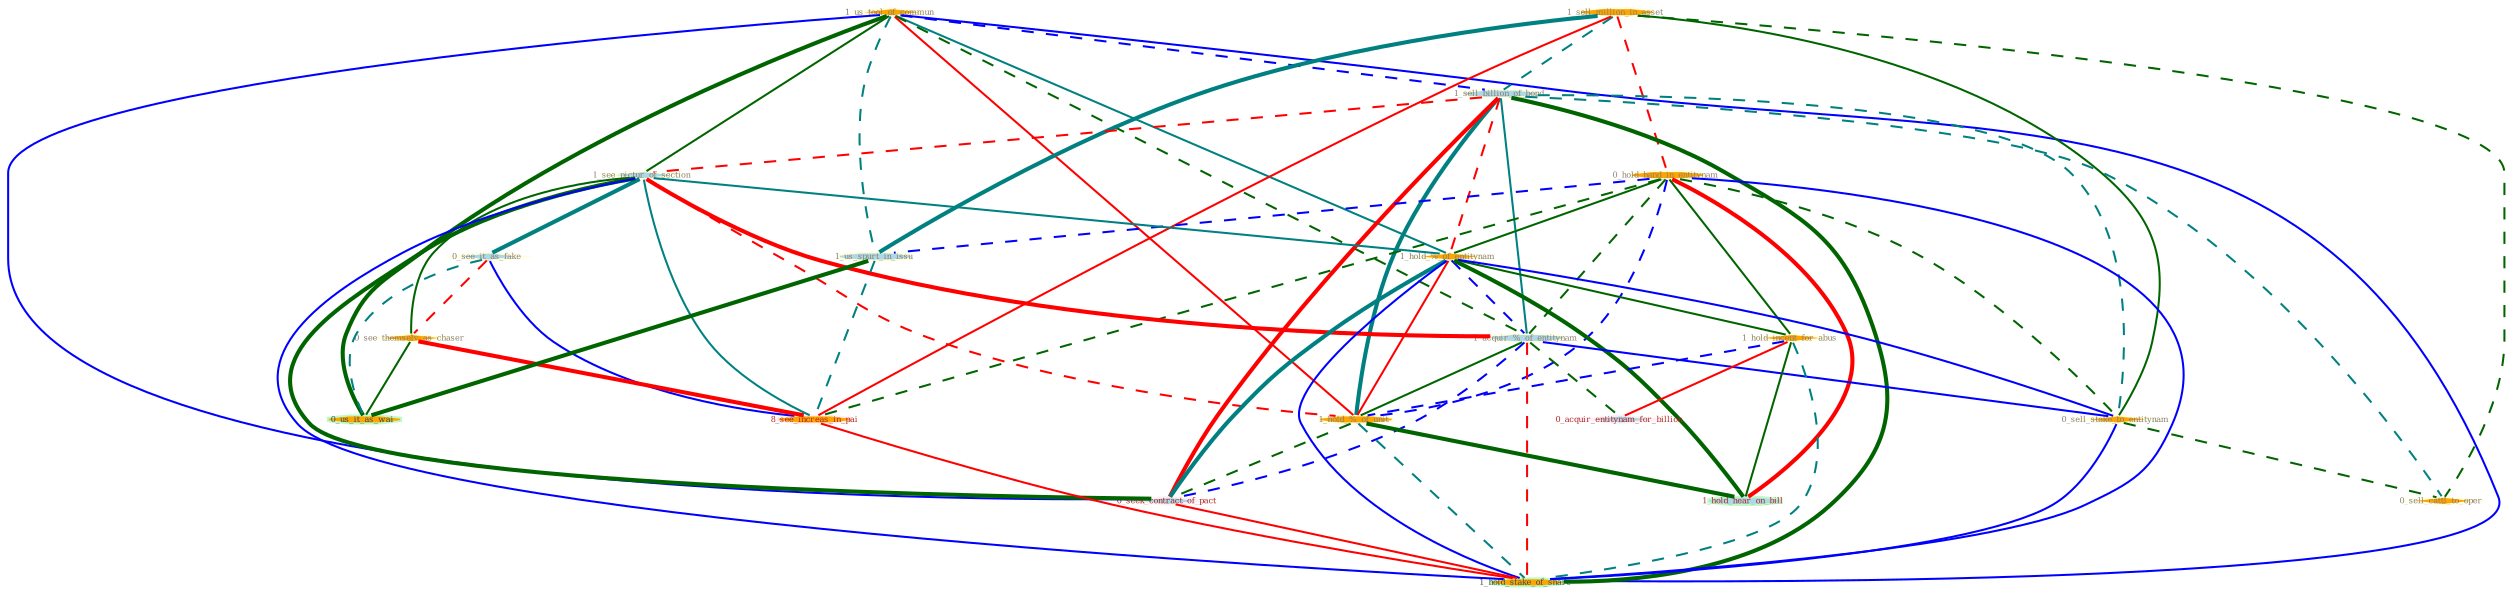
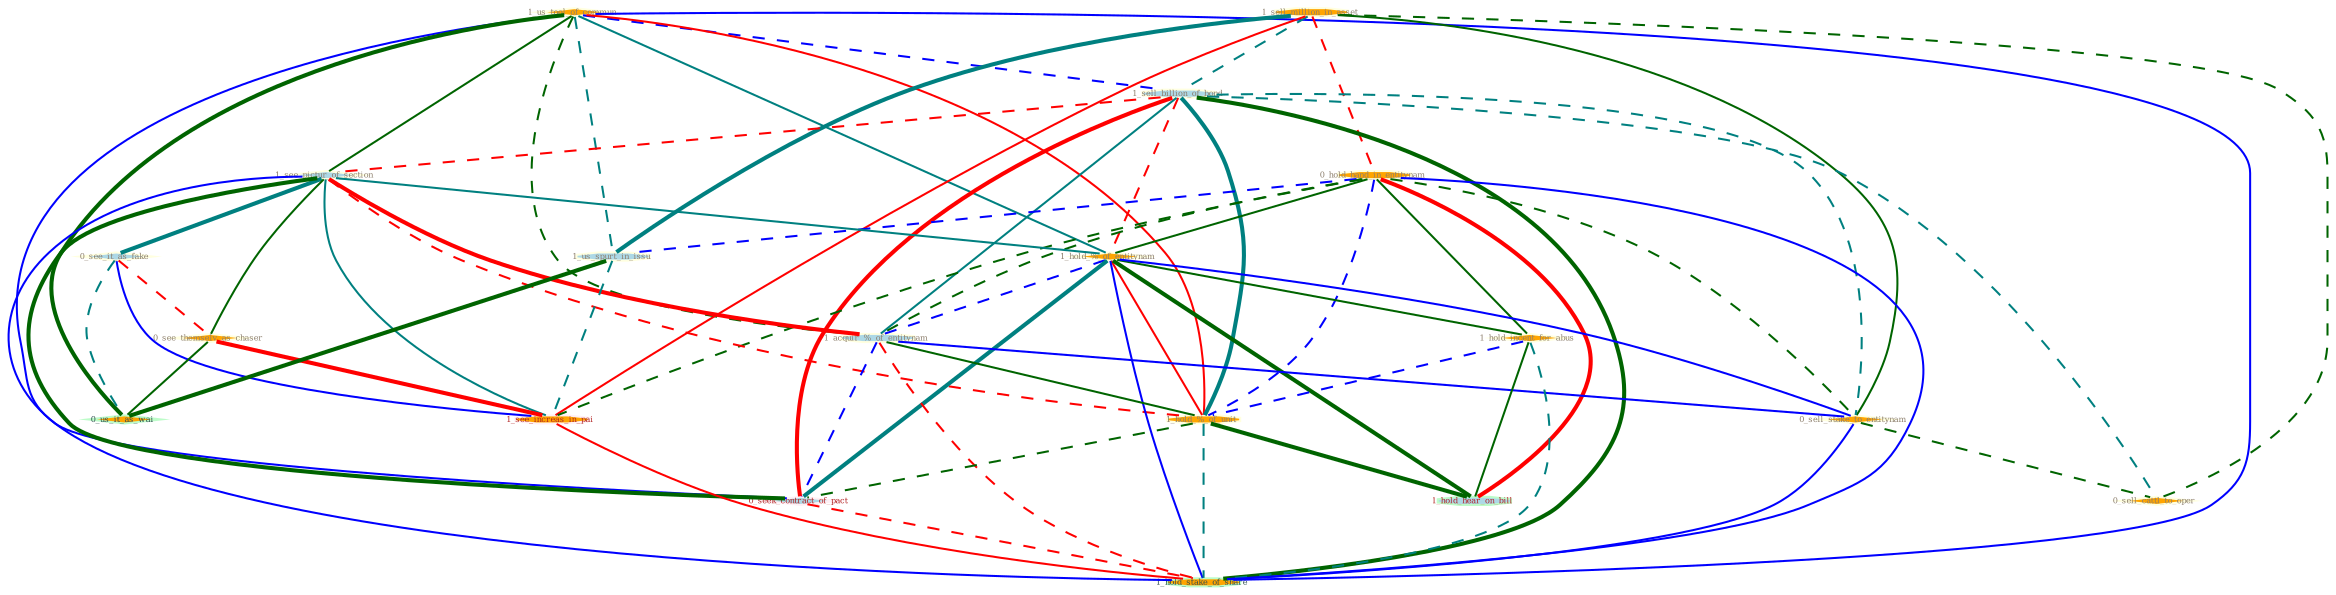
(364, 419) -> (124, 419)
(814, 419) -> (552, 419)
(1621, 419) -> none
(1261, 523) -> (1000, 541)
